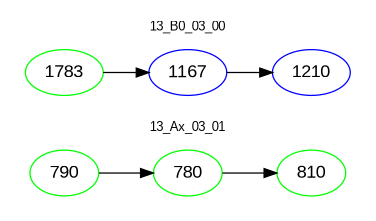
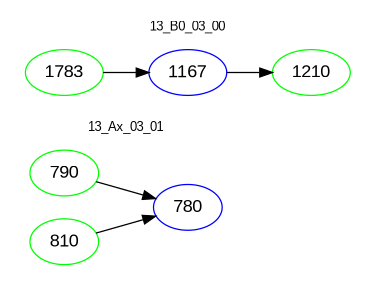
(311, 73) -> (311, 73)
(188, 173) -> (188, 207)
(243, 173) -> (120, 226)
